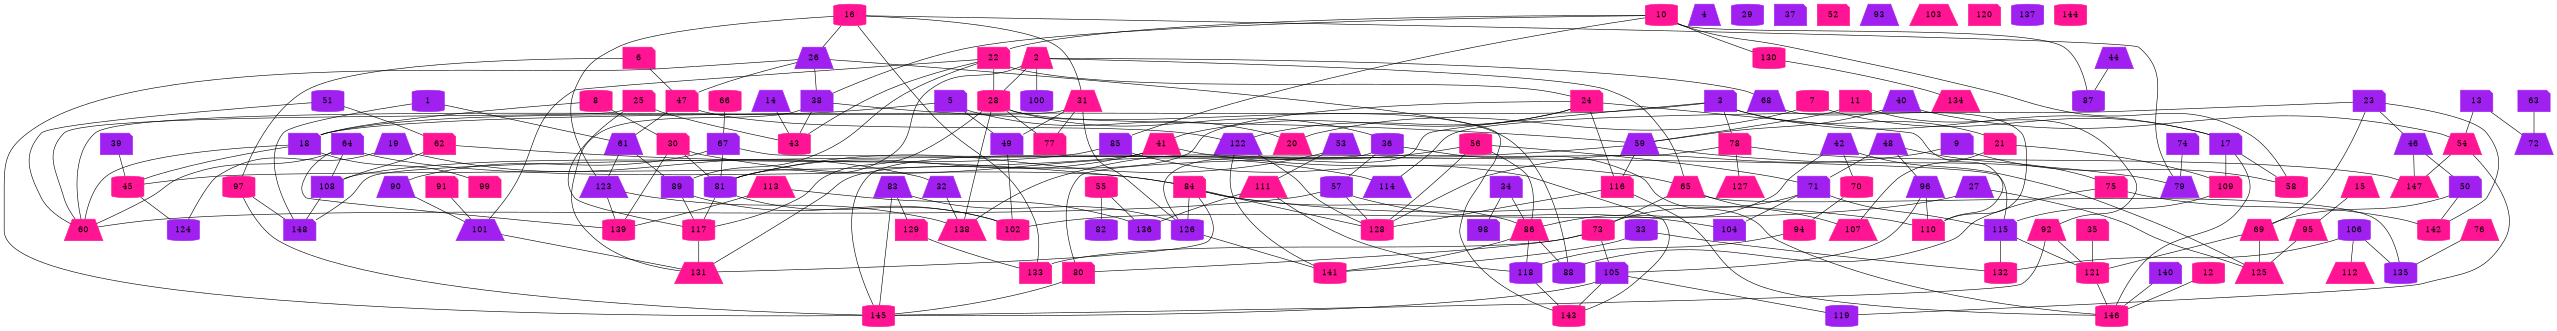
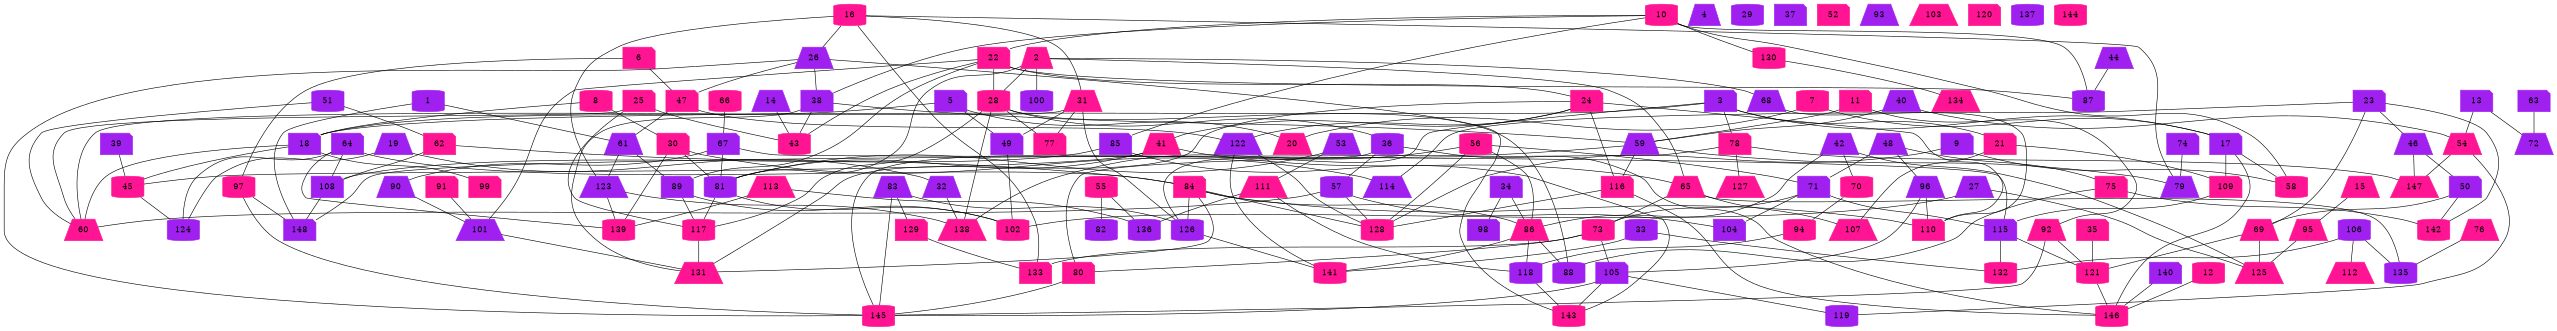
none -> (1541, 86)
(208, 169) -> (213, 165)
